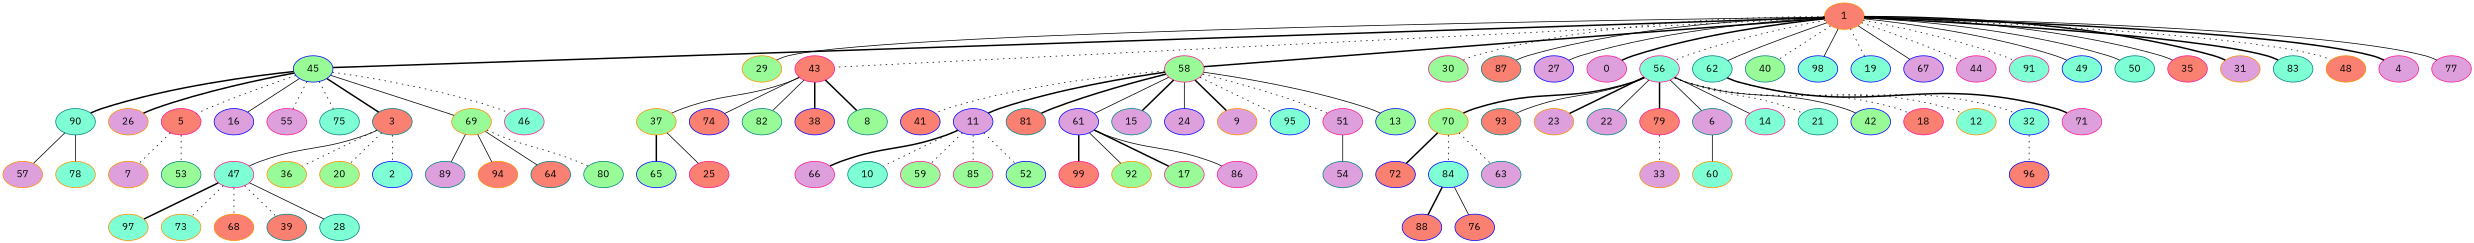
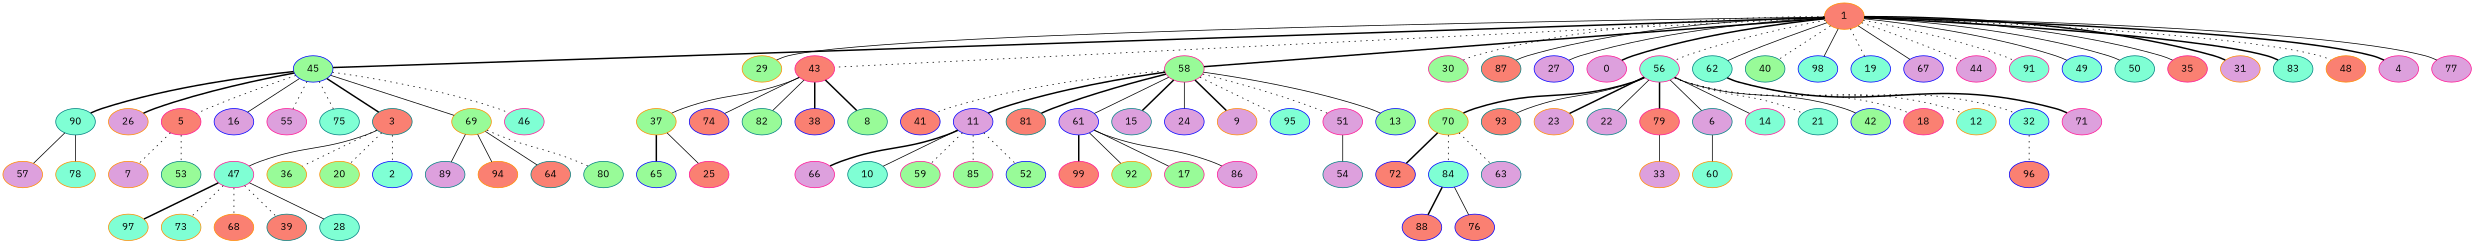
(920, 148) -> (920, 148)
(1131, 148) -> (1131, 148)
(1660, 148) -> (1660, 148)
